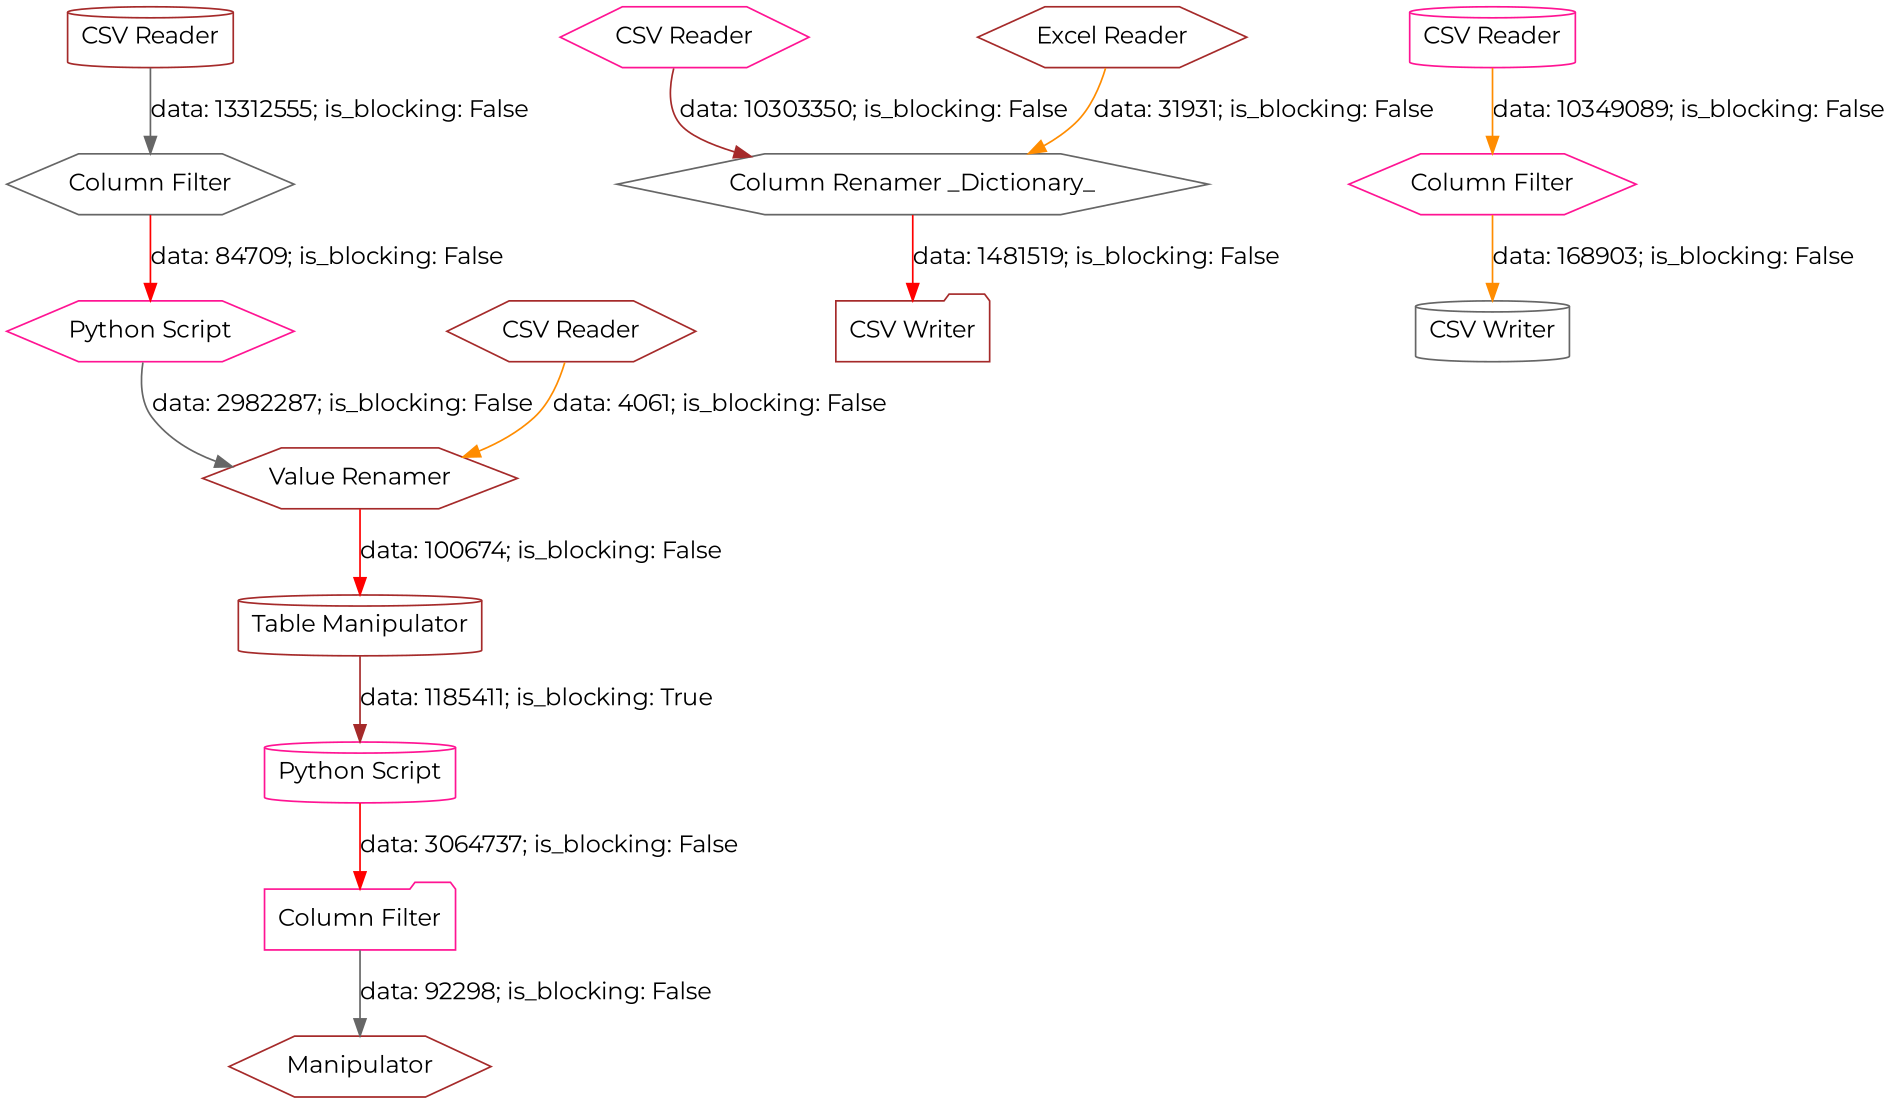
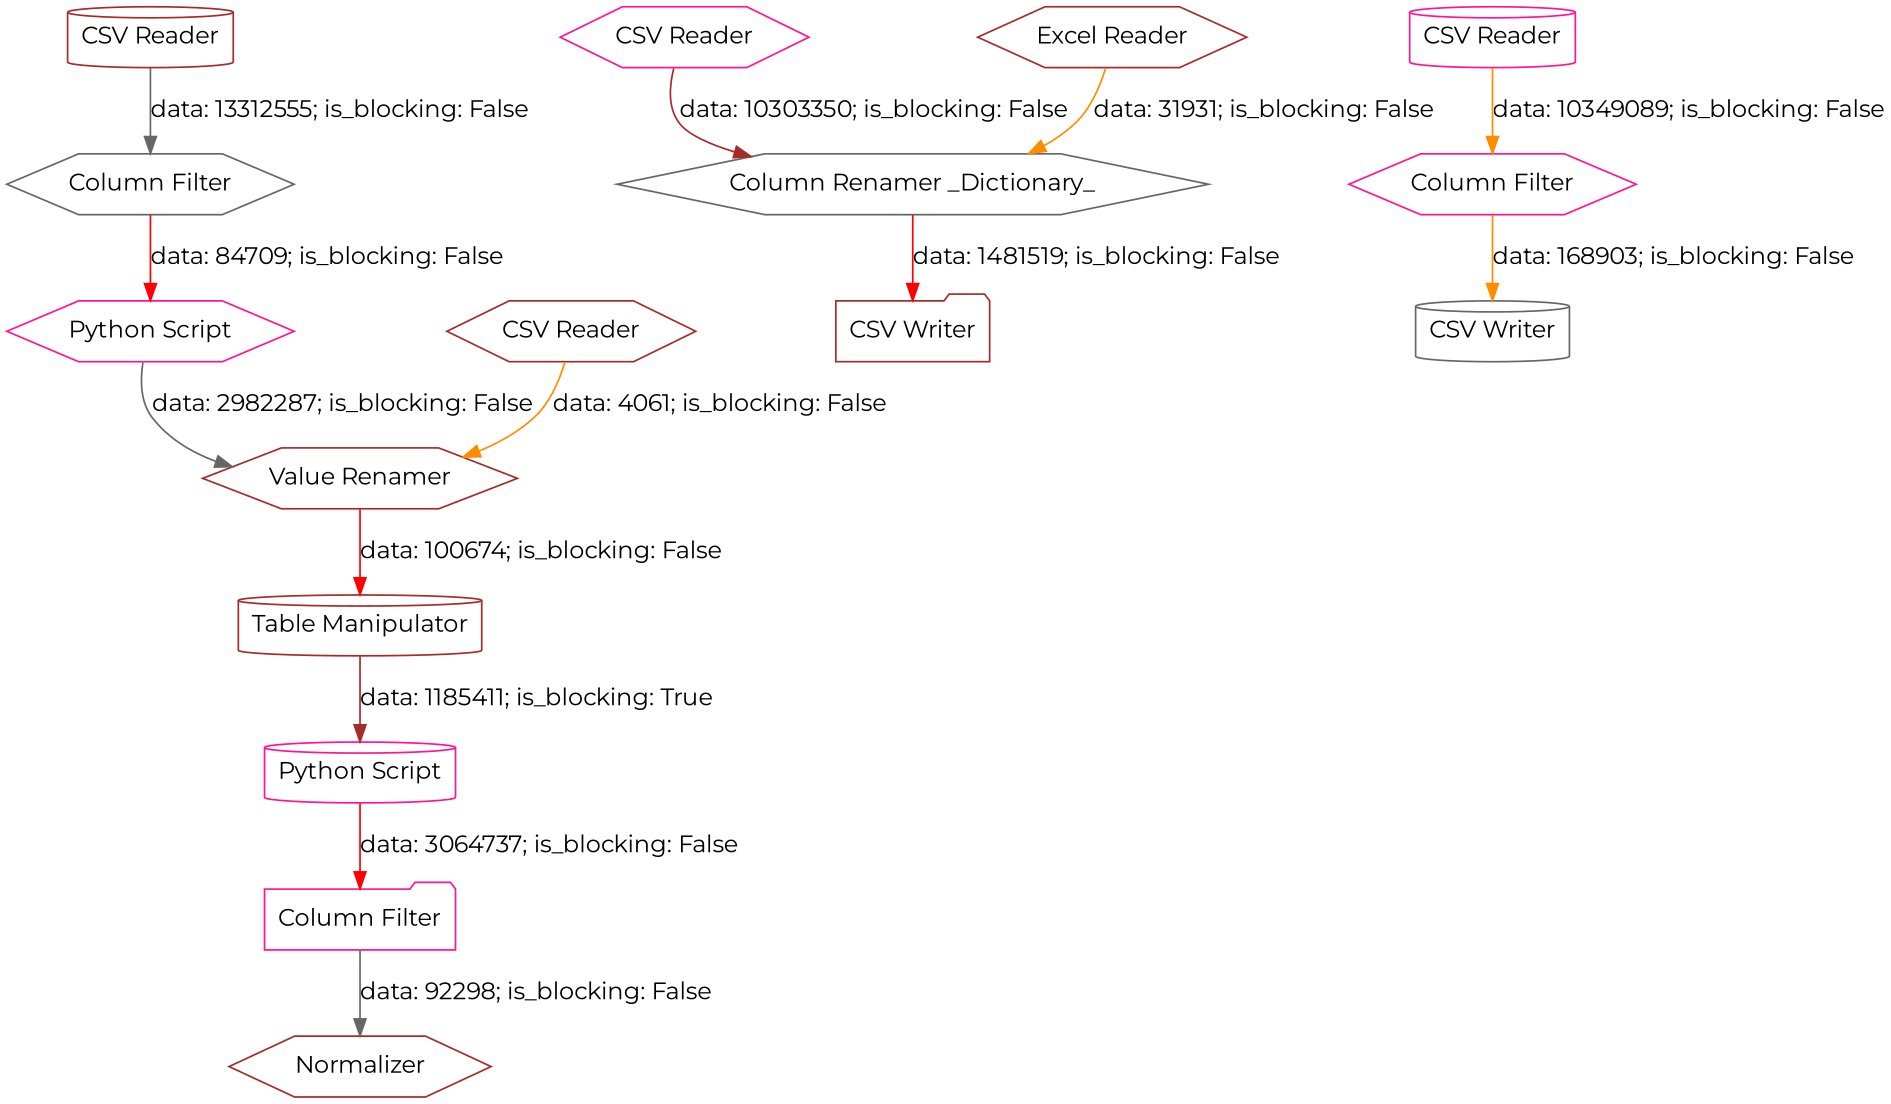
(360, 1067) -> (360, 1067)
